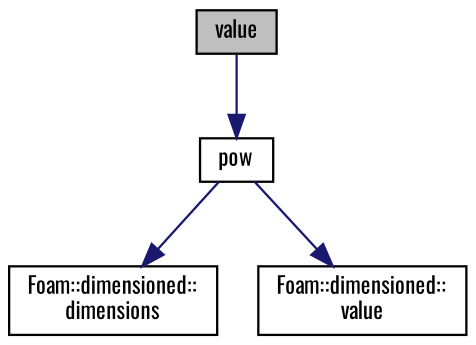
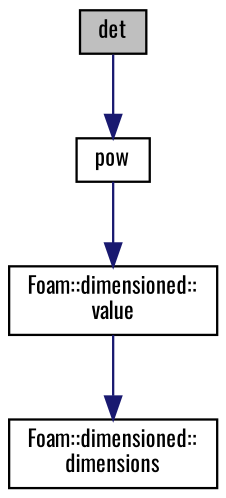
(237, 32) -> (113, 32)
(188, 216) -> (113, 365)
